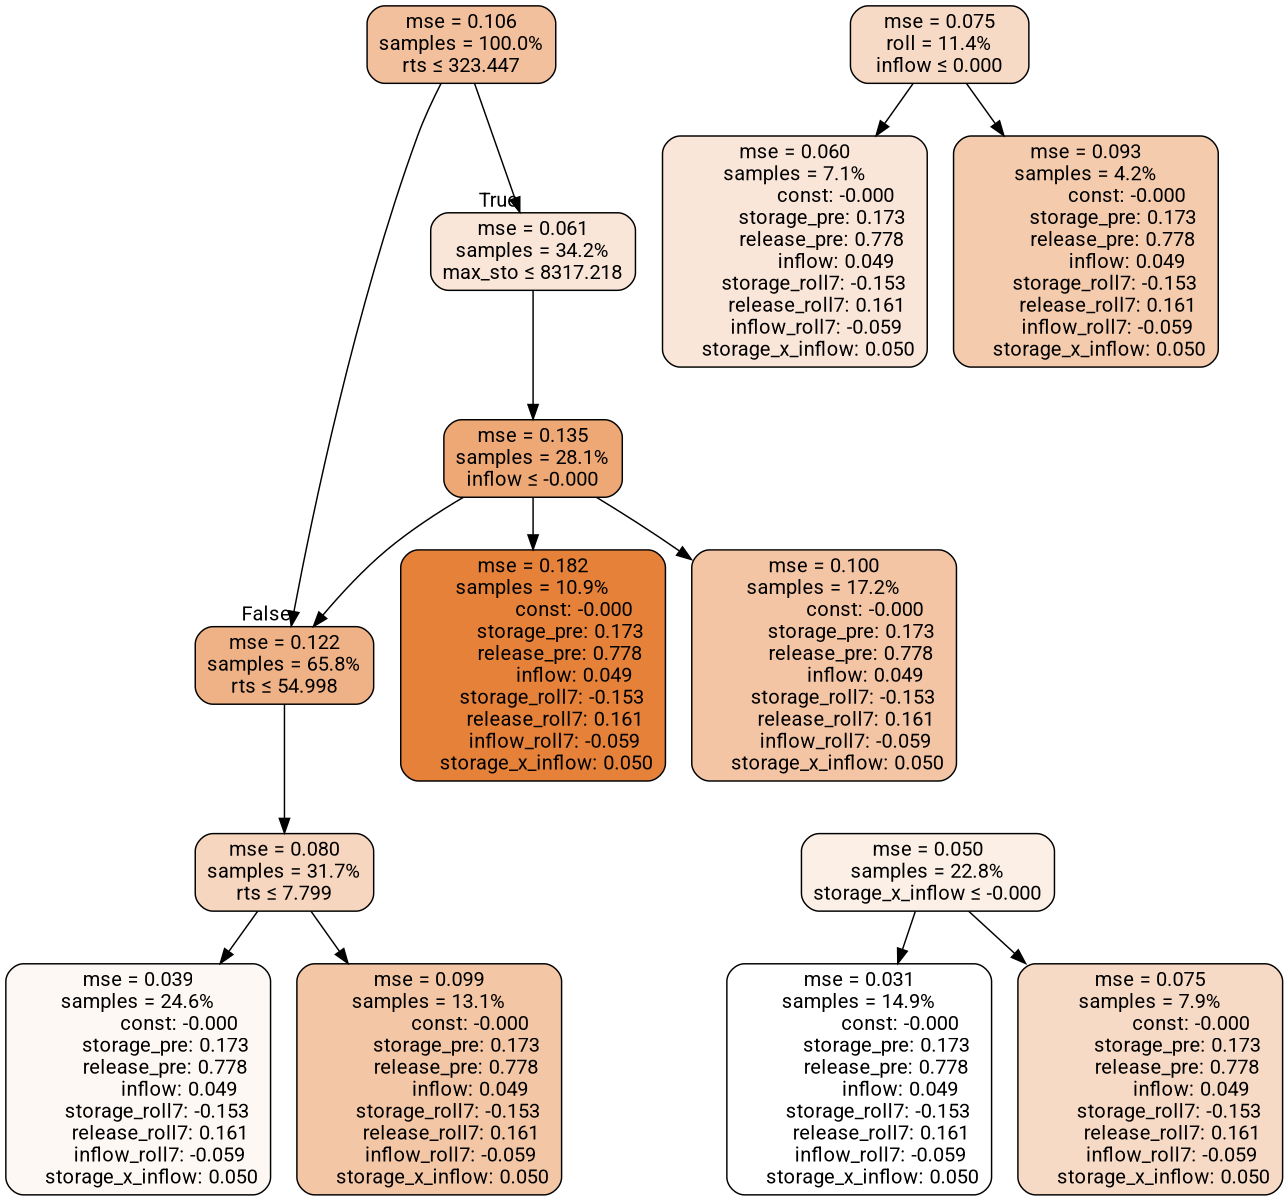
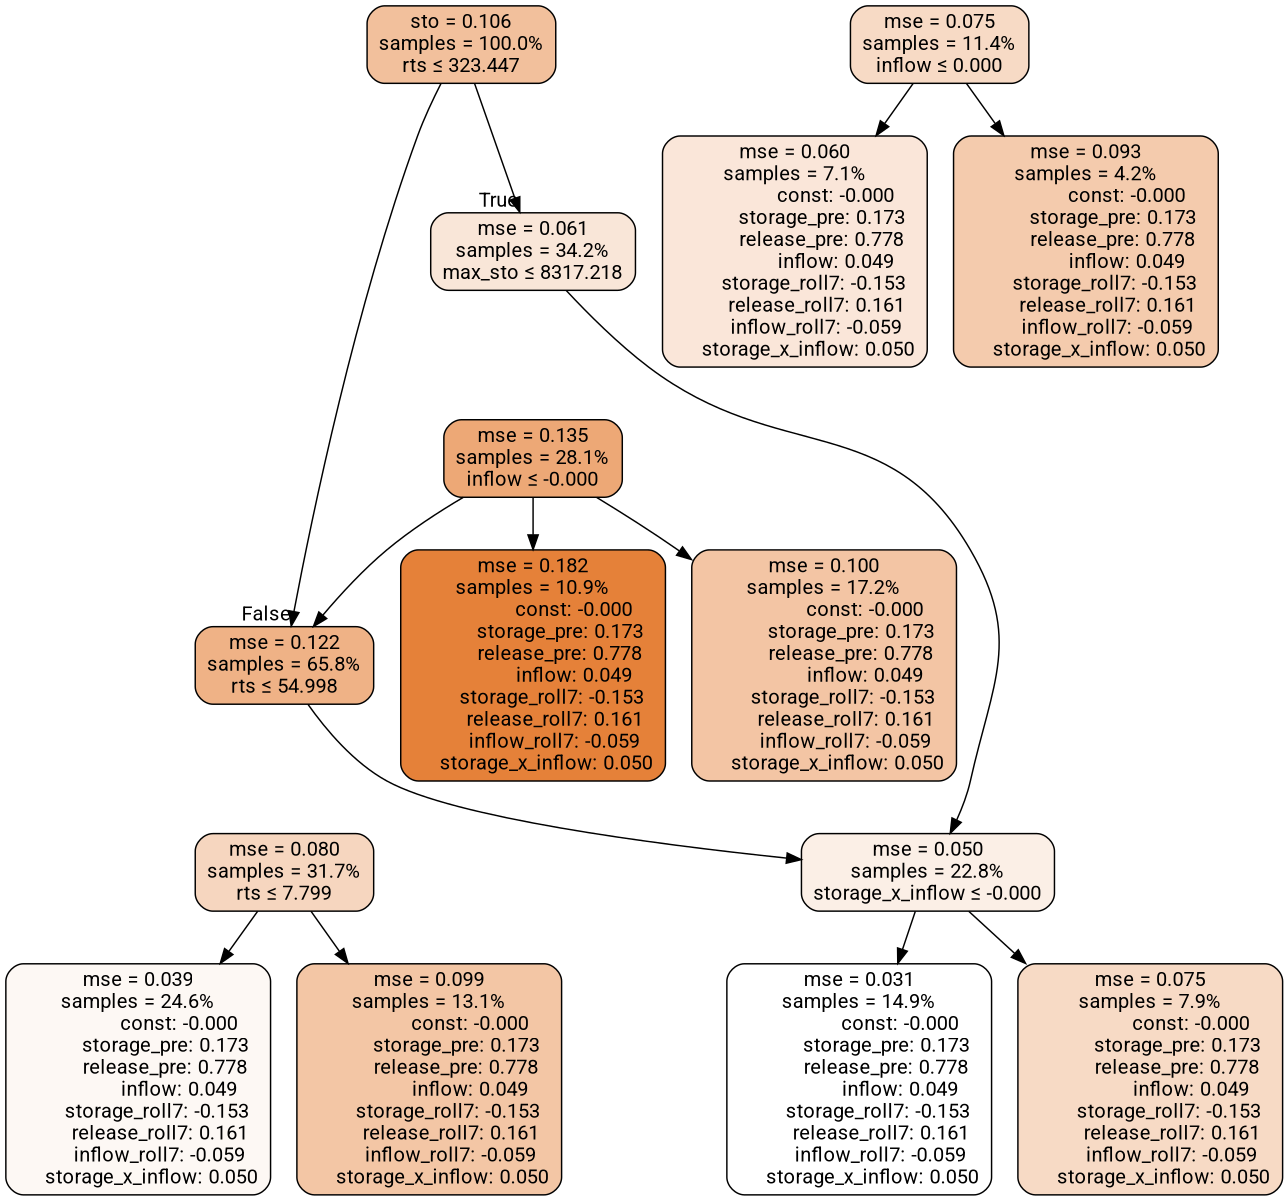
(461, 45) -> (461, 45)
(940, 45) -> (940, 45)
(533, 347) -> (899, 473)
(284, 761) -> (529, 822)
